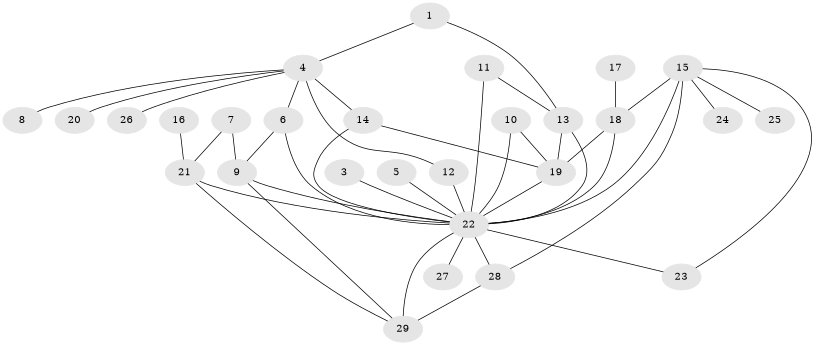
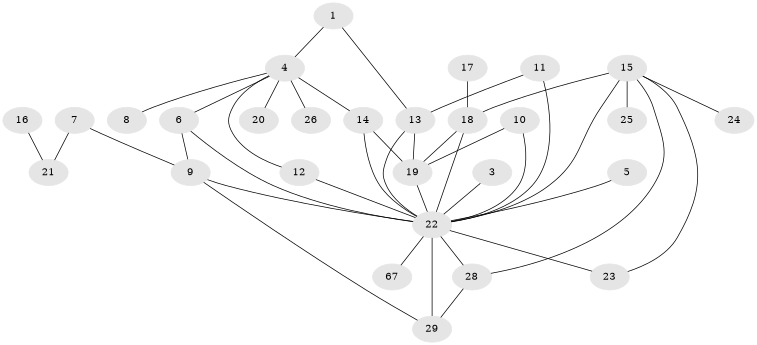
(323, 210) -> none
(288, 258) -> none
(443, 277) -> (392, 277)
